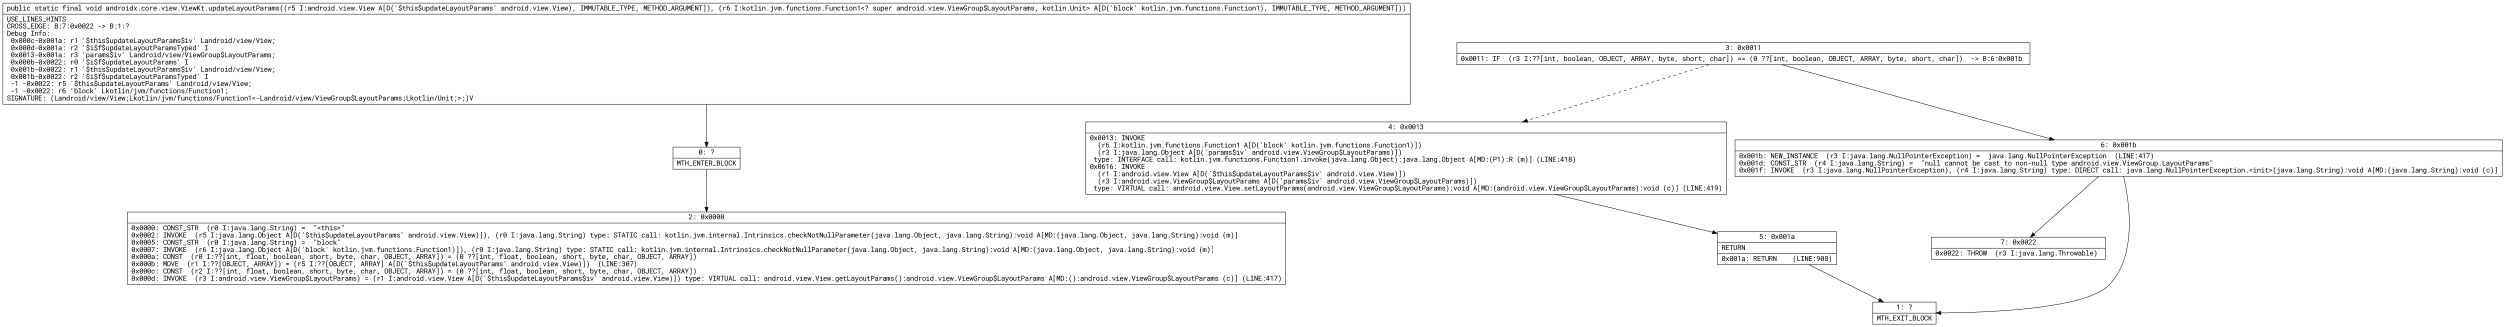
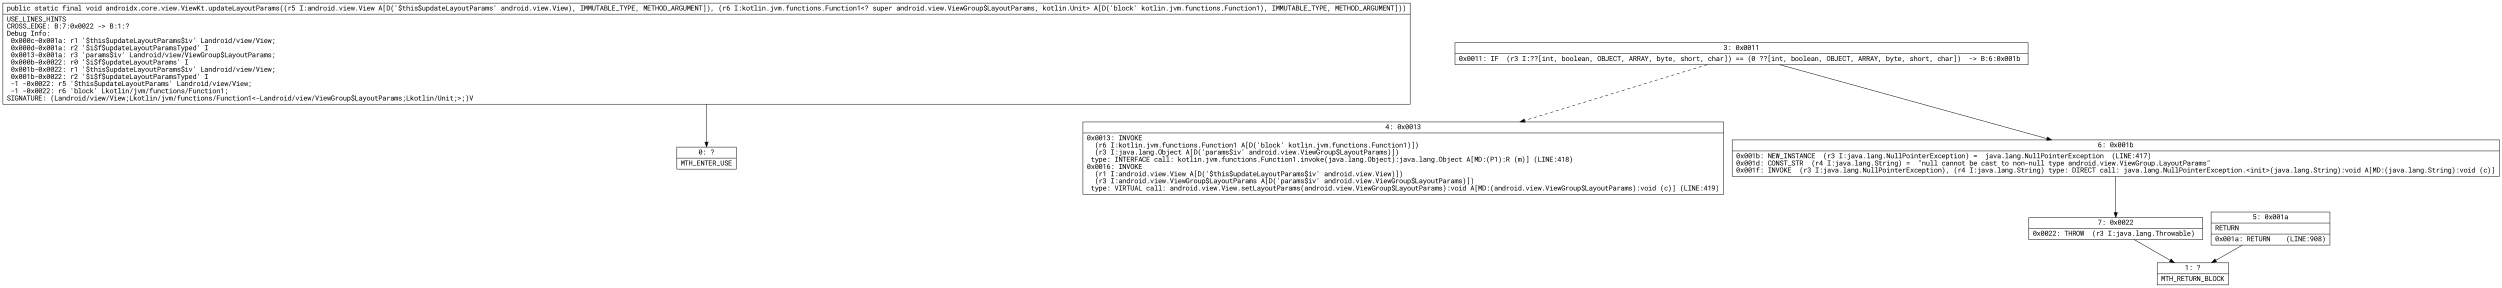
(707, 163) -> (707, 163)
(1121, 167) -> (1119, 167)
(1634, 213) -> none
(707, 248) -> none
(2083, 298) -> (2152, 250)
(1904, 318) -> (2193, 279)
